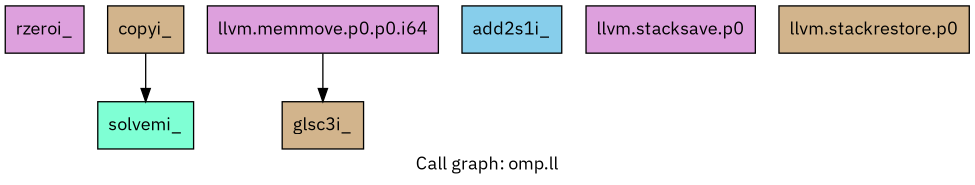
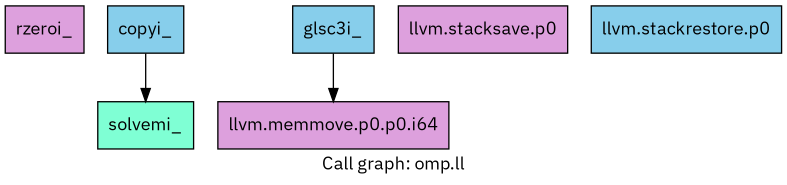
(146, 30) -> (146, 30)
(512, 30) -> none
(874, 30) -> (686, 30)
(323, 71) -> (333, 71)
(323, 125) -> (333, 30)
